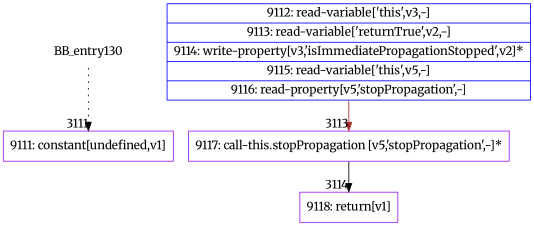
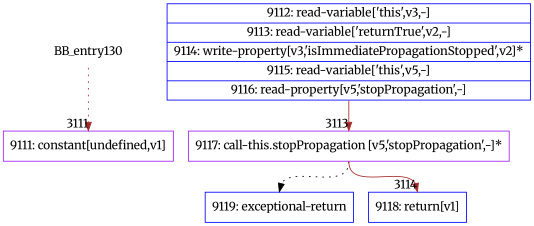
(88, 95) -> (88, 95)
(349, 172) -> (379, 177)
none -> (279, 207)
(349, 207) -> (417, 207)
